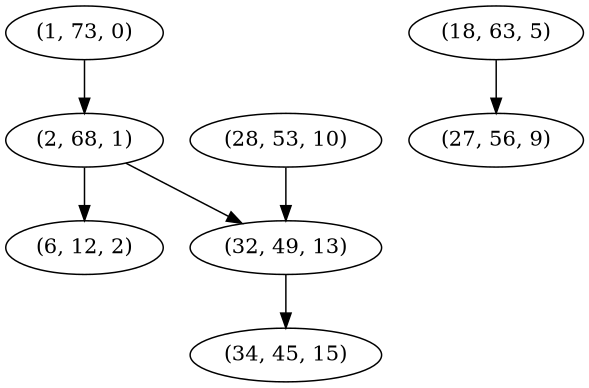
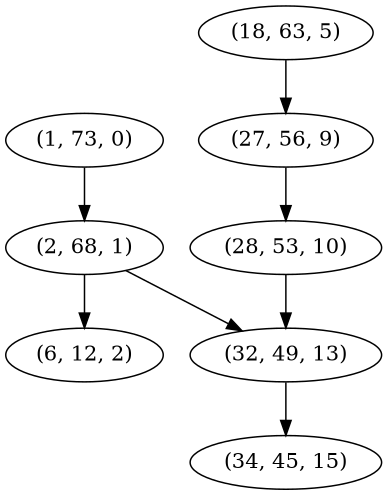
none -> (286, 187)
